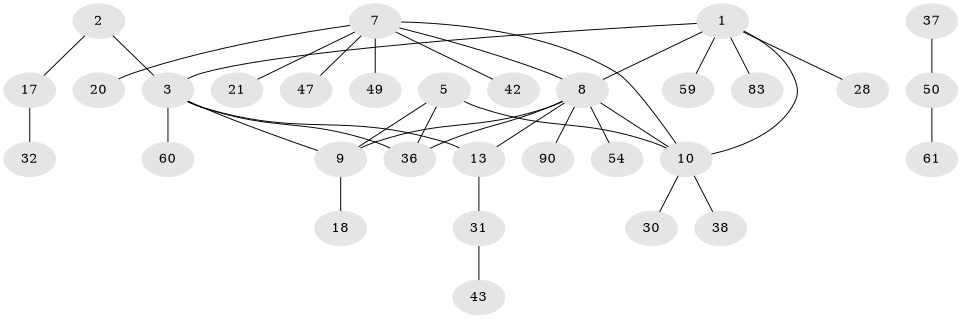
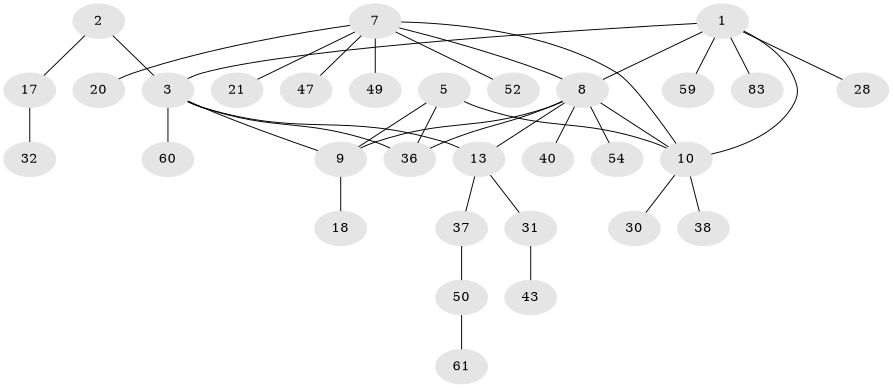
(513, 90) -> (513, 90)
(548, 159) -> (548, 159)
none -> (470, 194)
